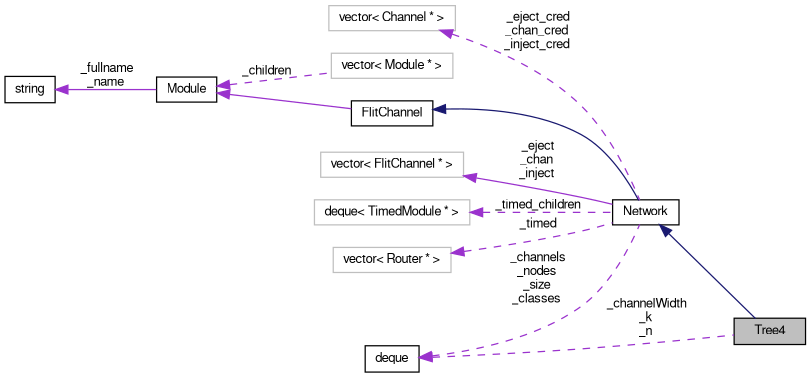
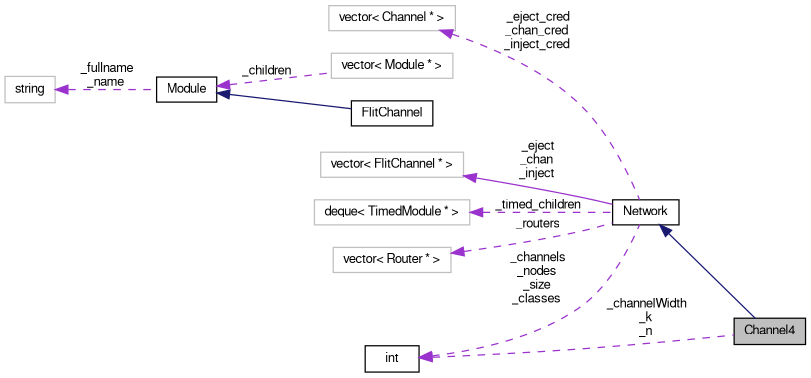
(30, 90) -> (30, 90)
(112, 90) -> (112, 90)
(291, 102) -> (291, 102)
(558, 124) -> none
(537, 224) -> (537, 224)
(770, 331) -> (770, 331)
(392, 359) -> (392, 359)
